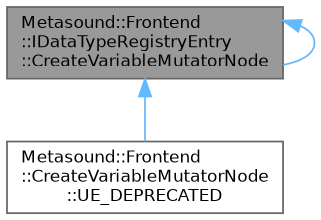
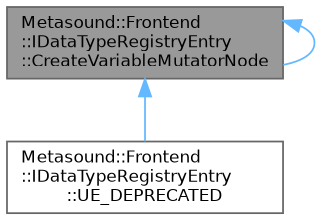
(145, 177) -> (145, 177)
